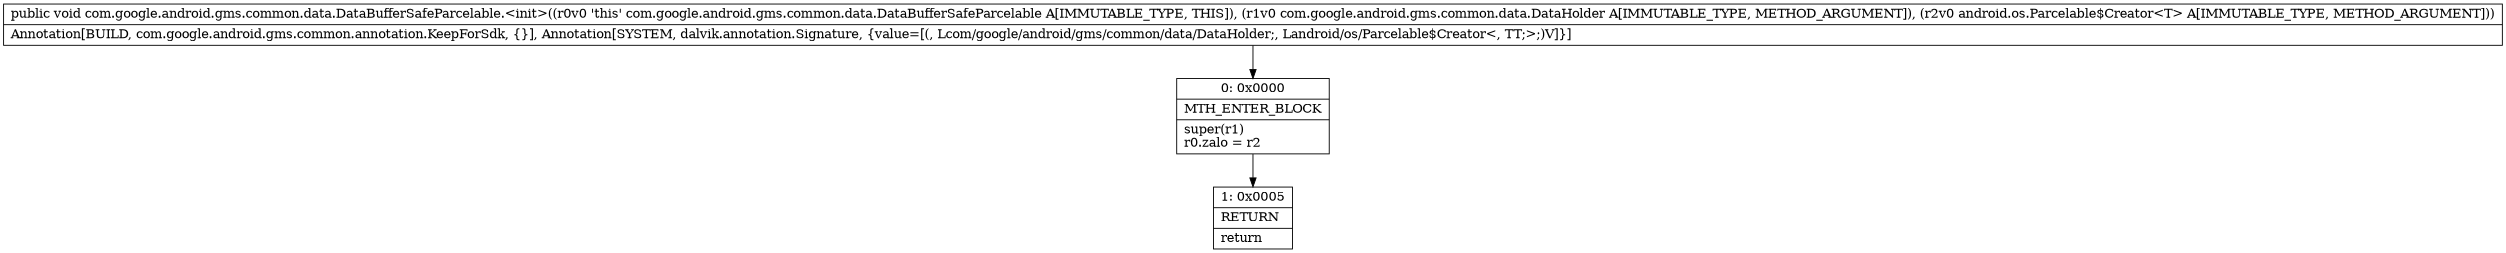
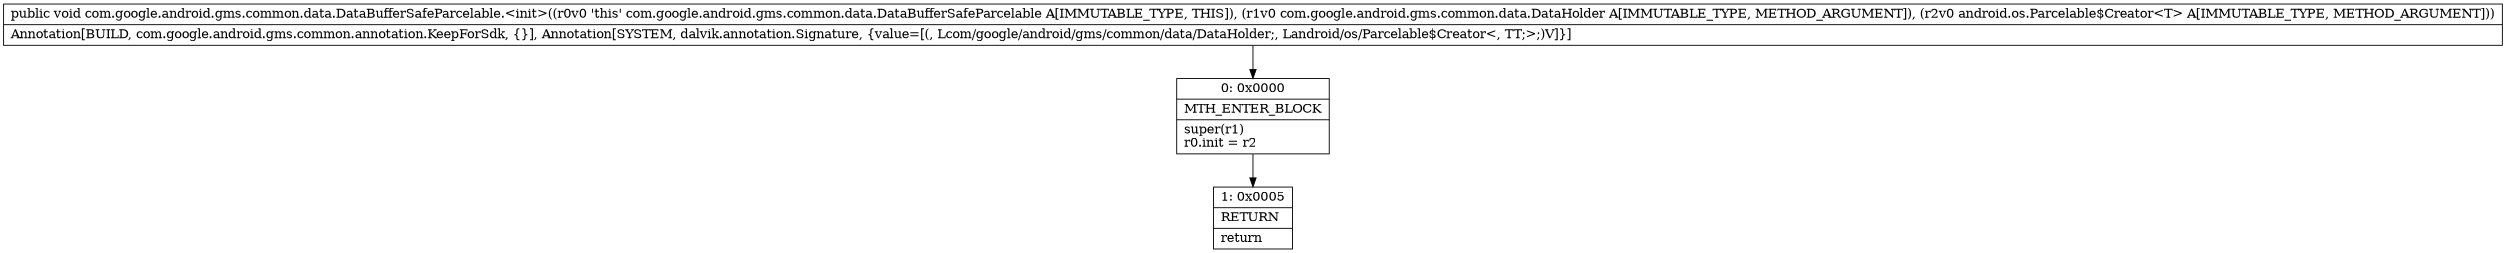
(1222, 143) -> (1221, 143)
